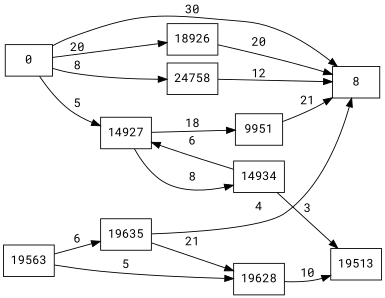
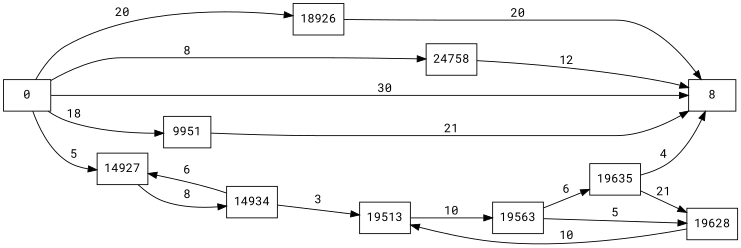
(189, 131) -> (100, 129)
none -> (447, 218)
